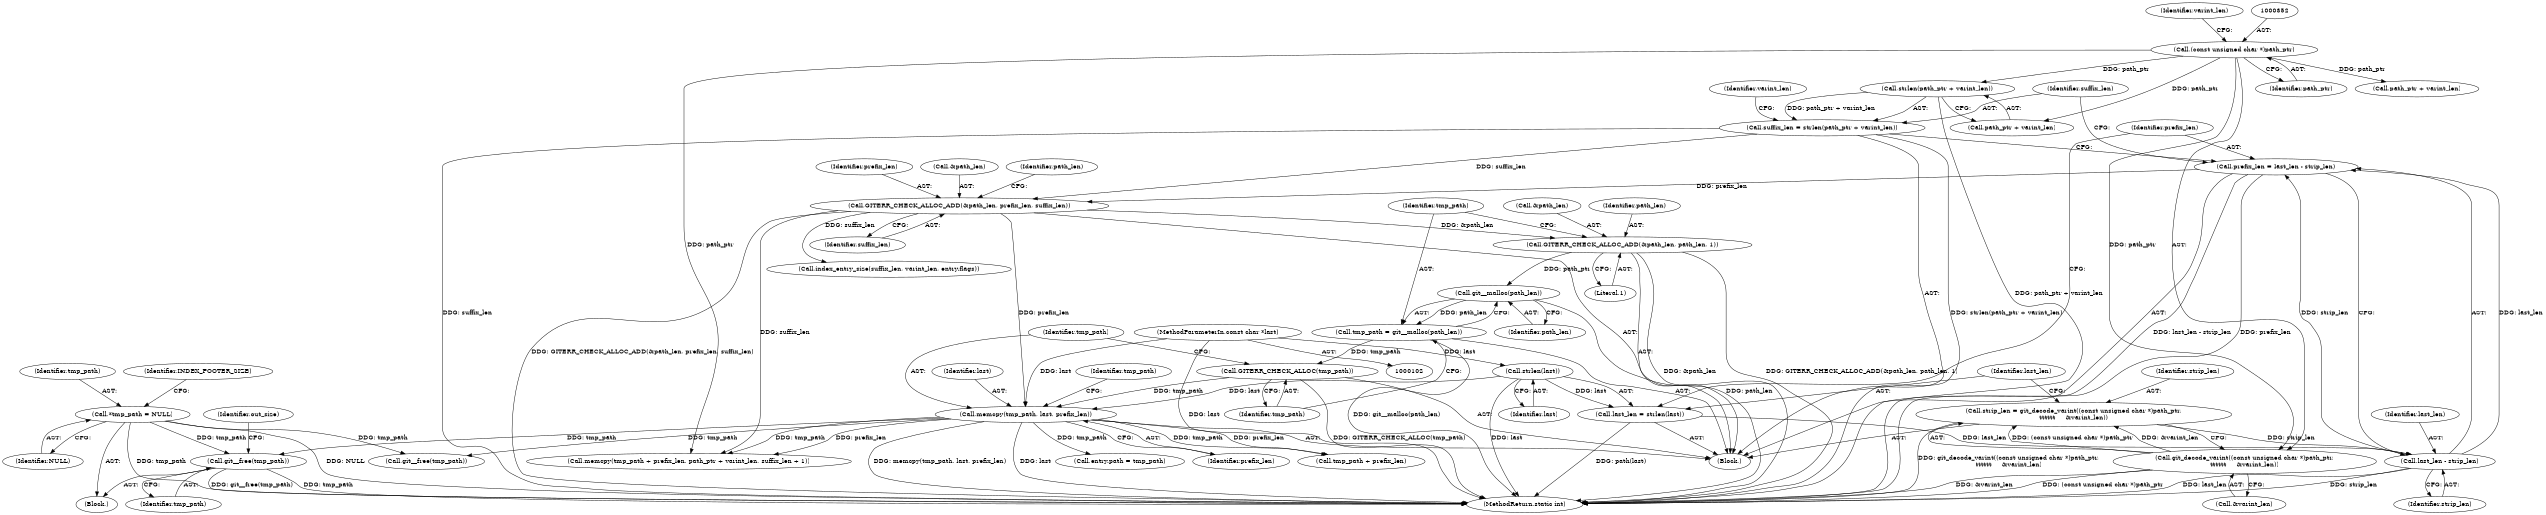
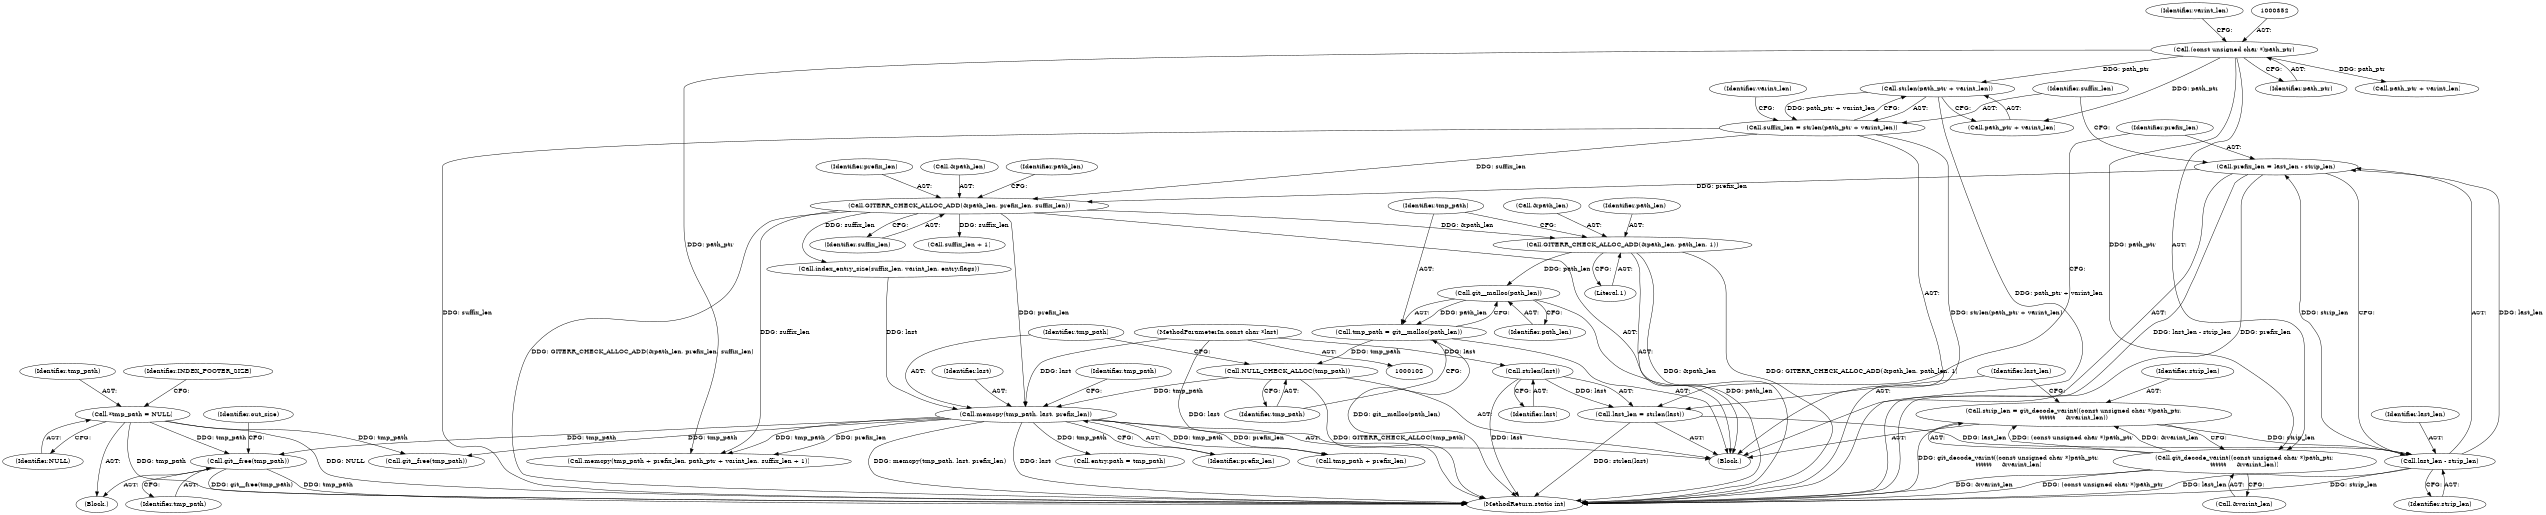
(2050, 147) -> (1878, 109)
none -> (959, 245)
(1567, 269) -> (1567, 269)
(1287, 371) -> (1287, 371)
(1298, 381) -> (886, 365)
(1621, 461) -> (1621, 461)
